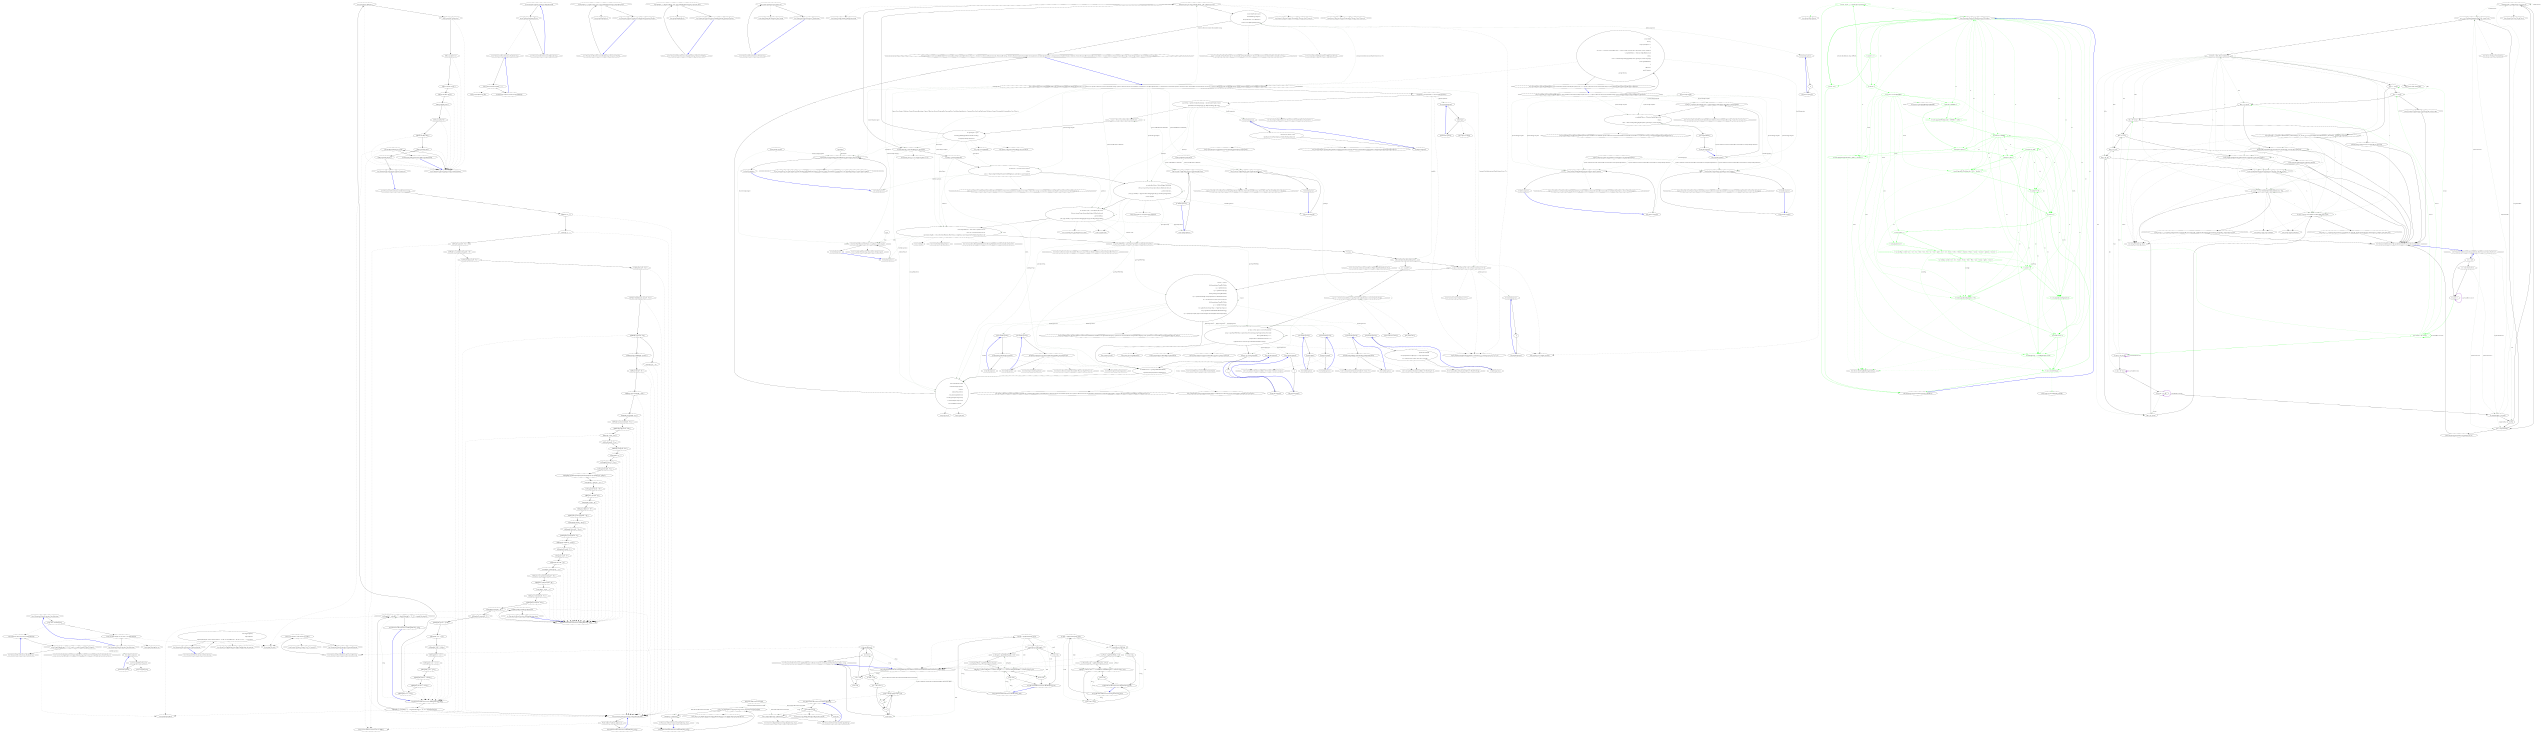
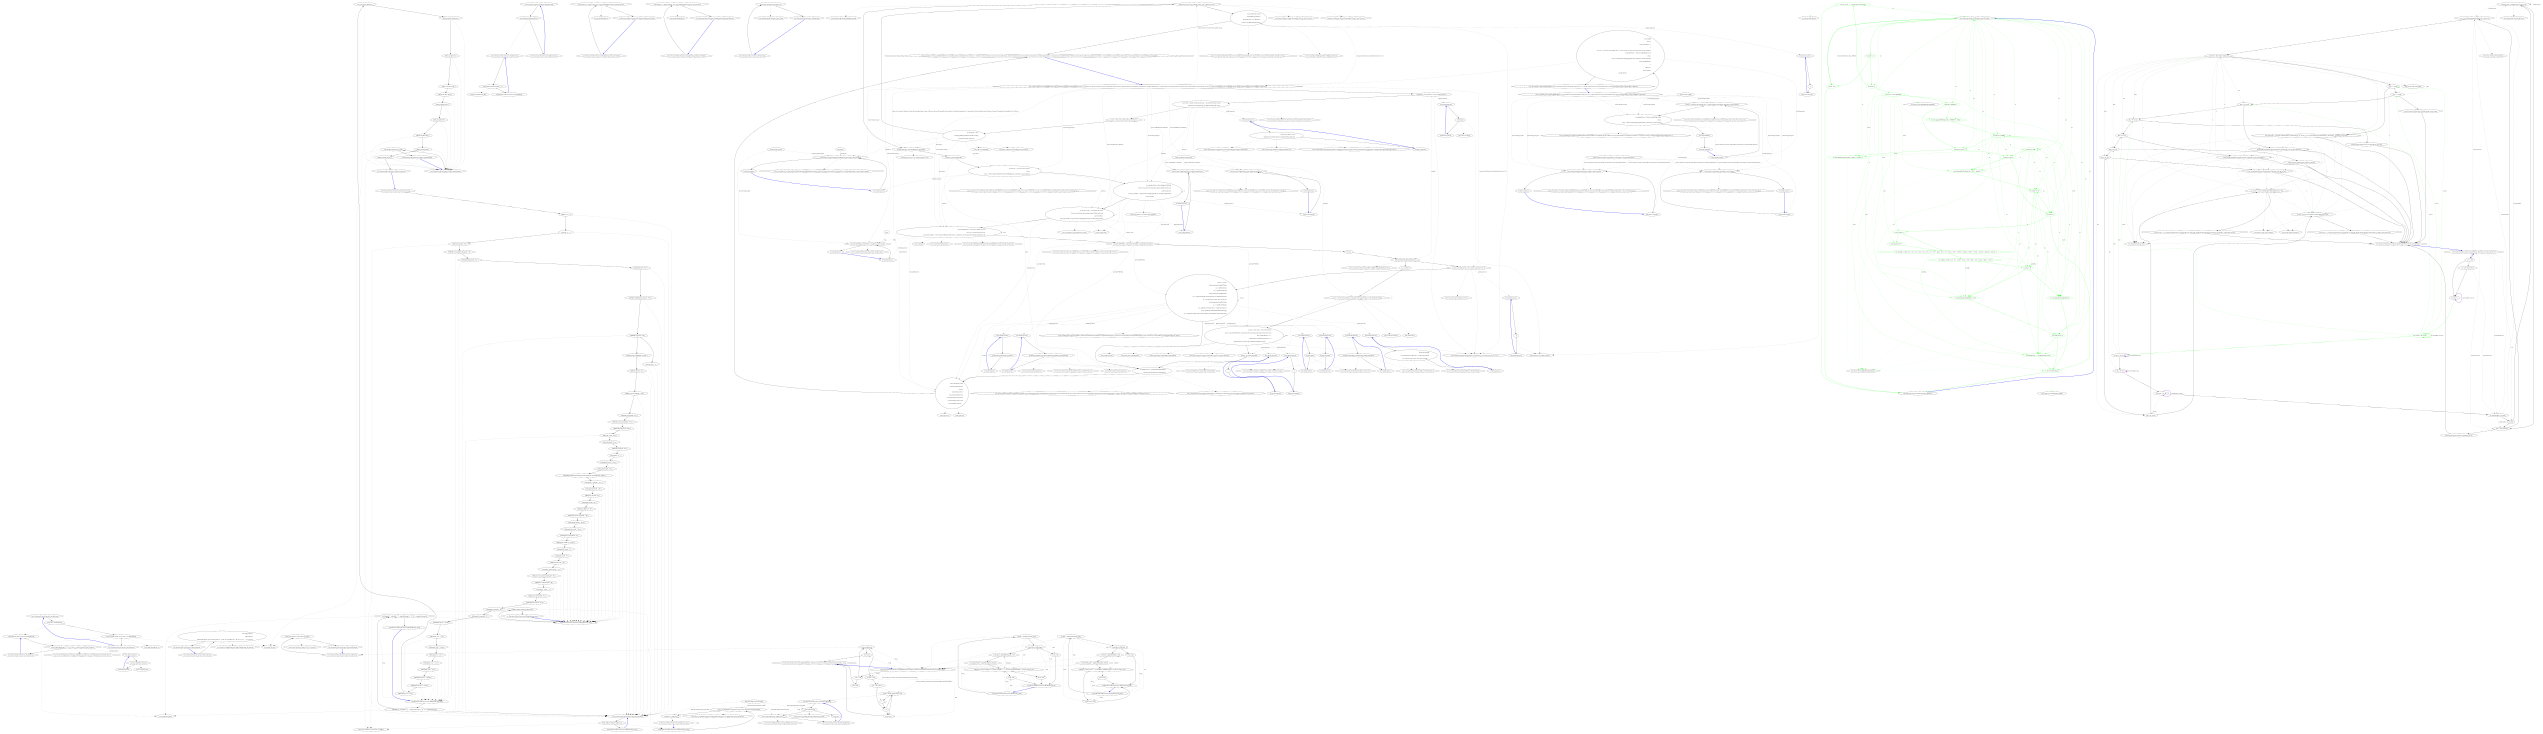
none -> (1277, 149)
